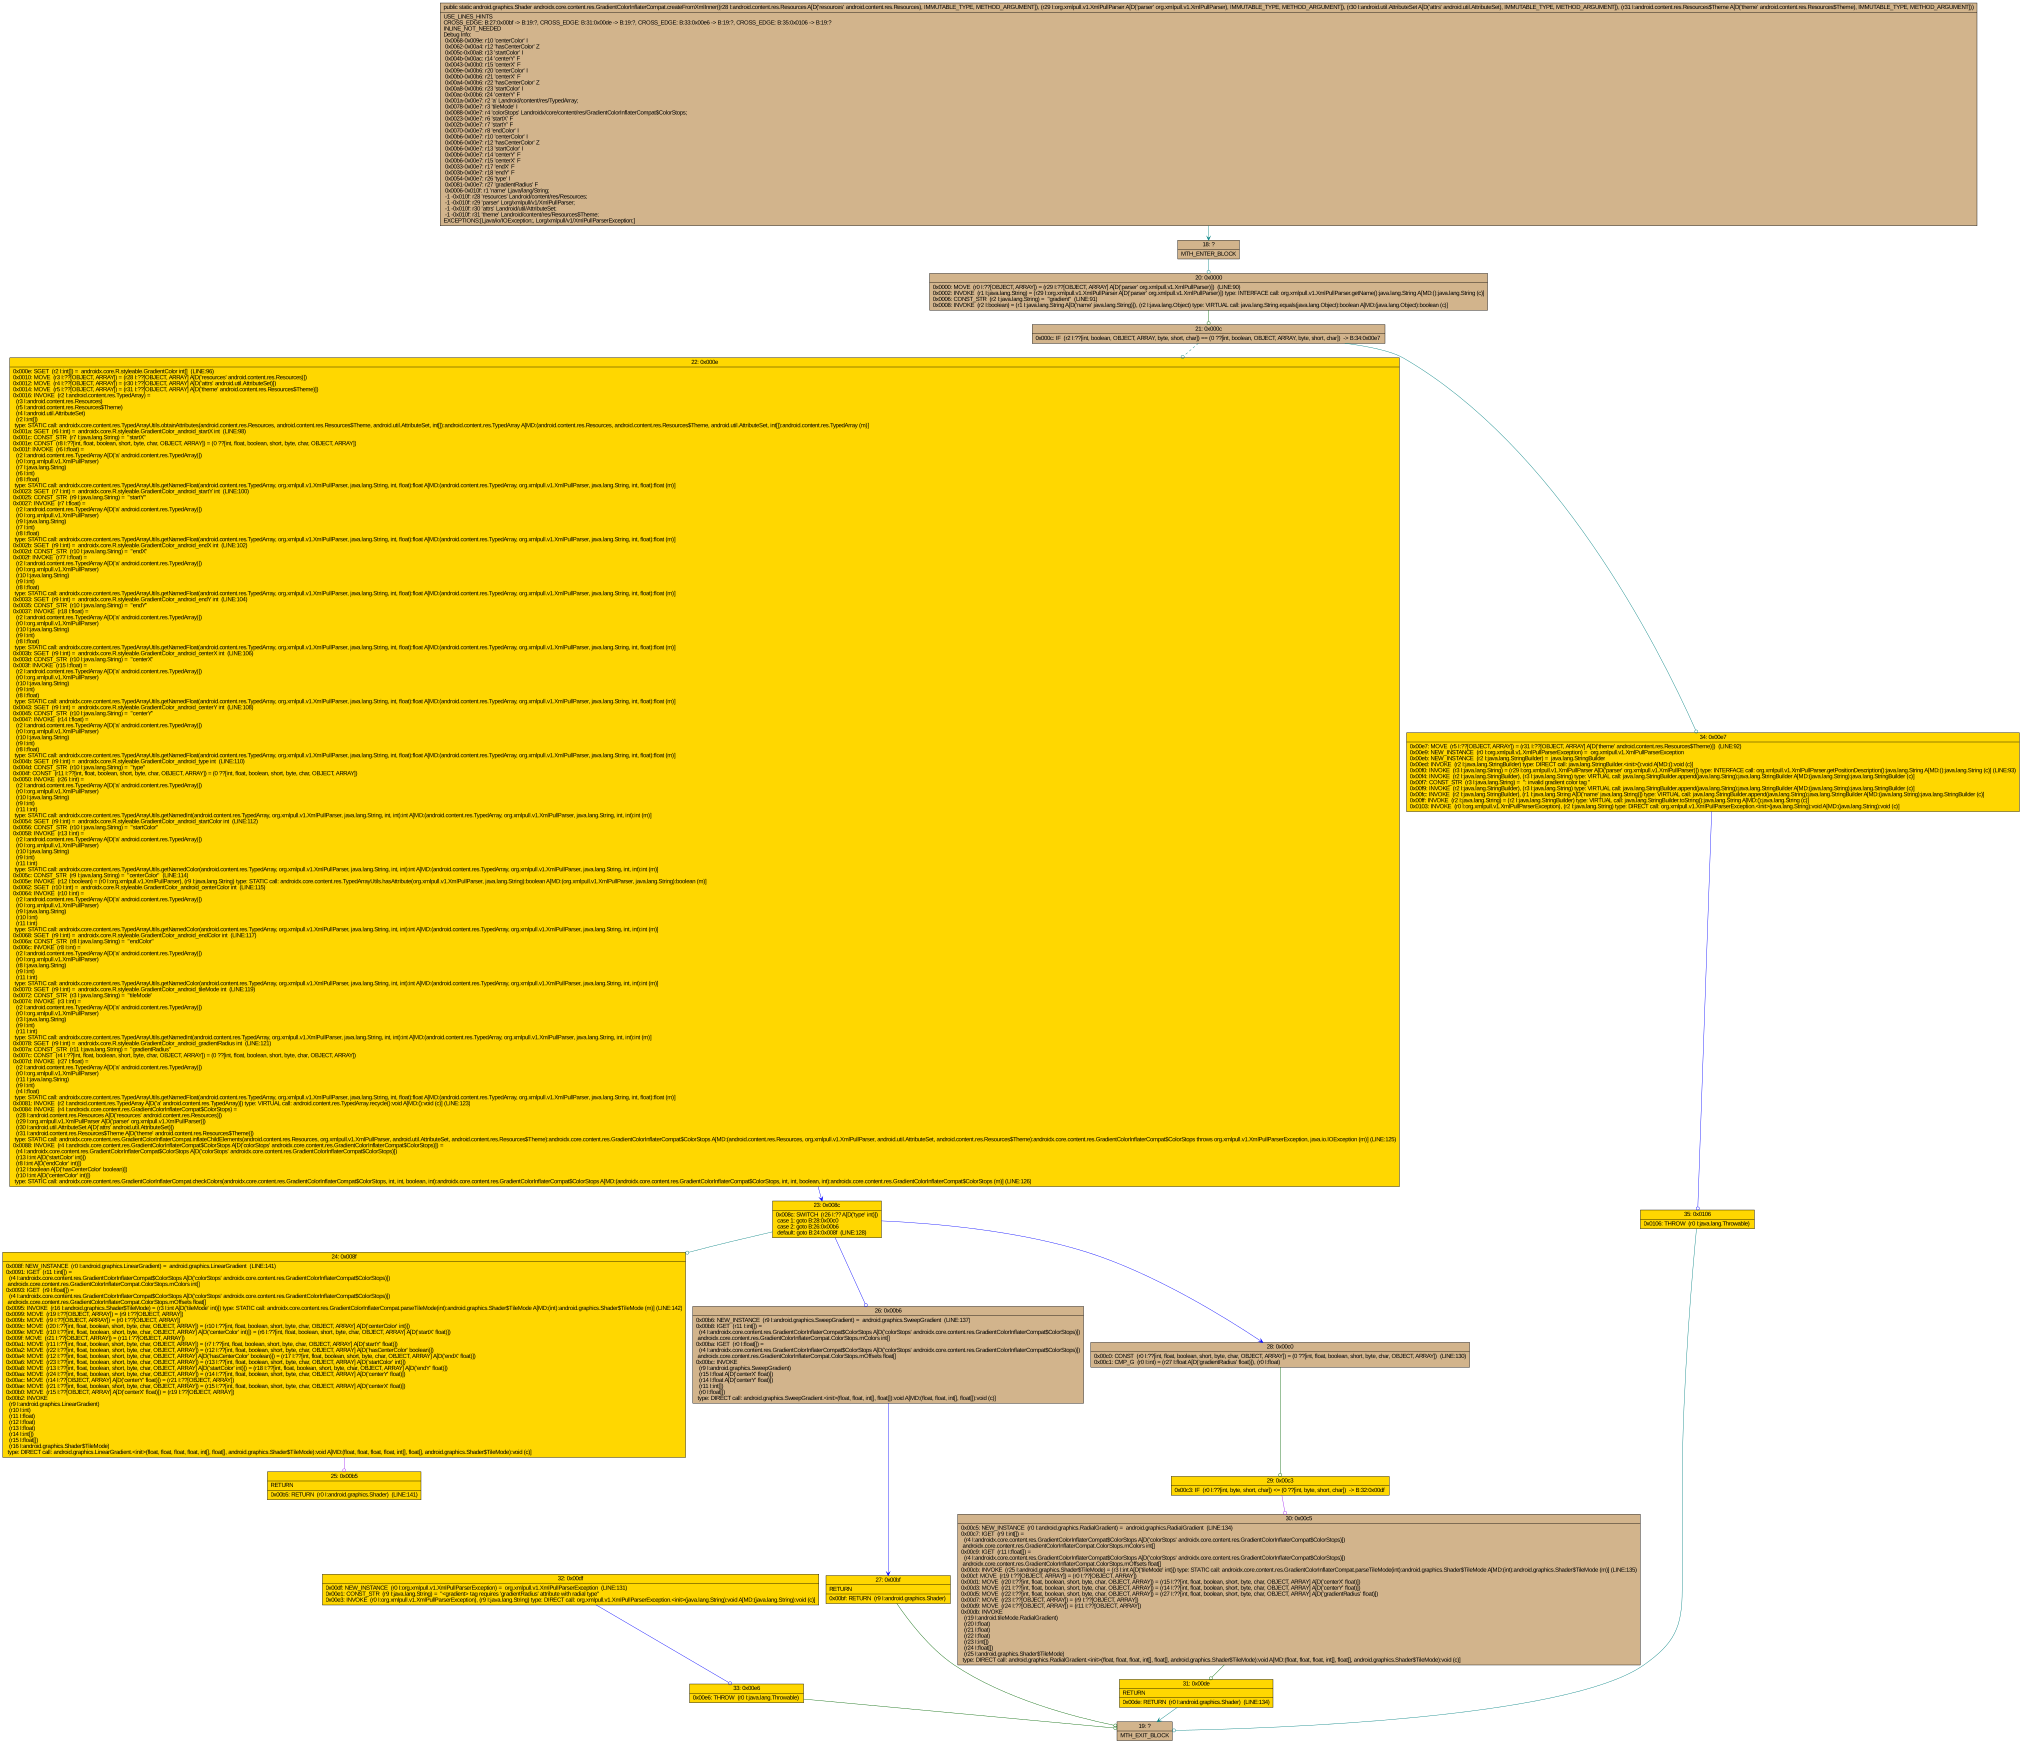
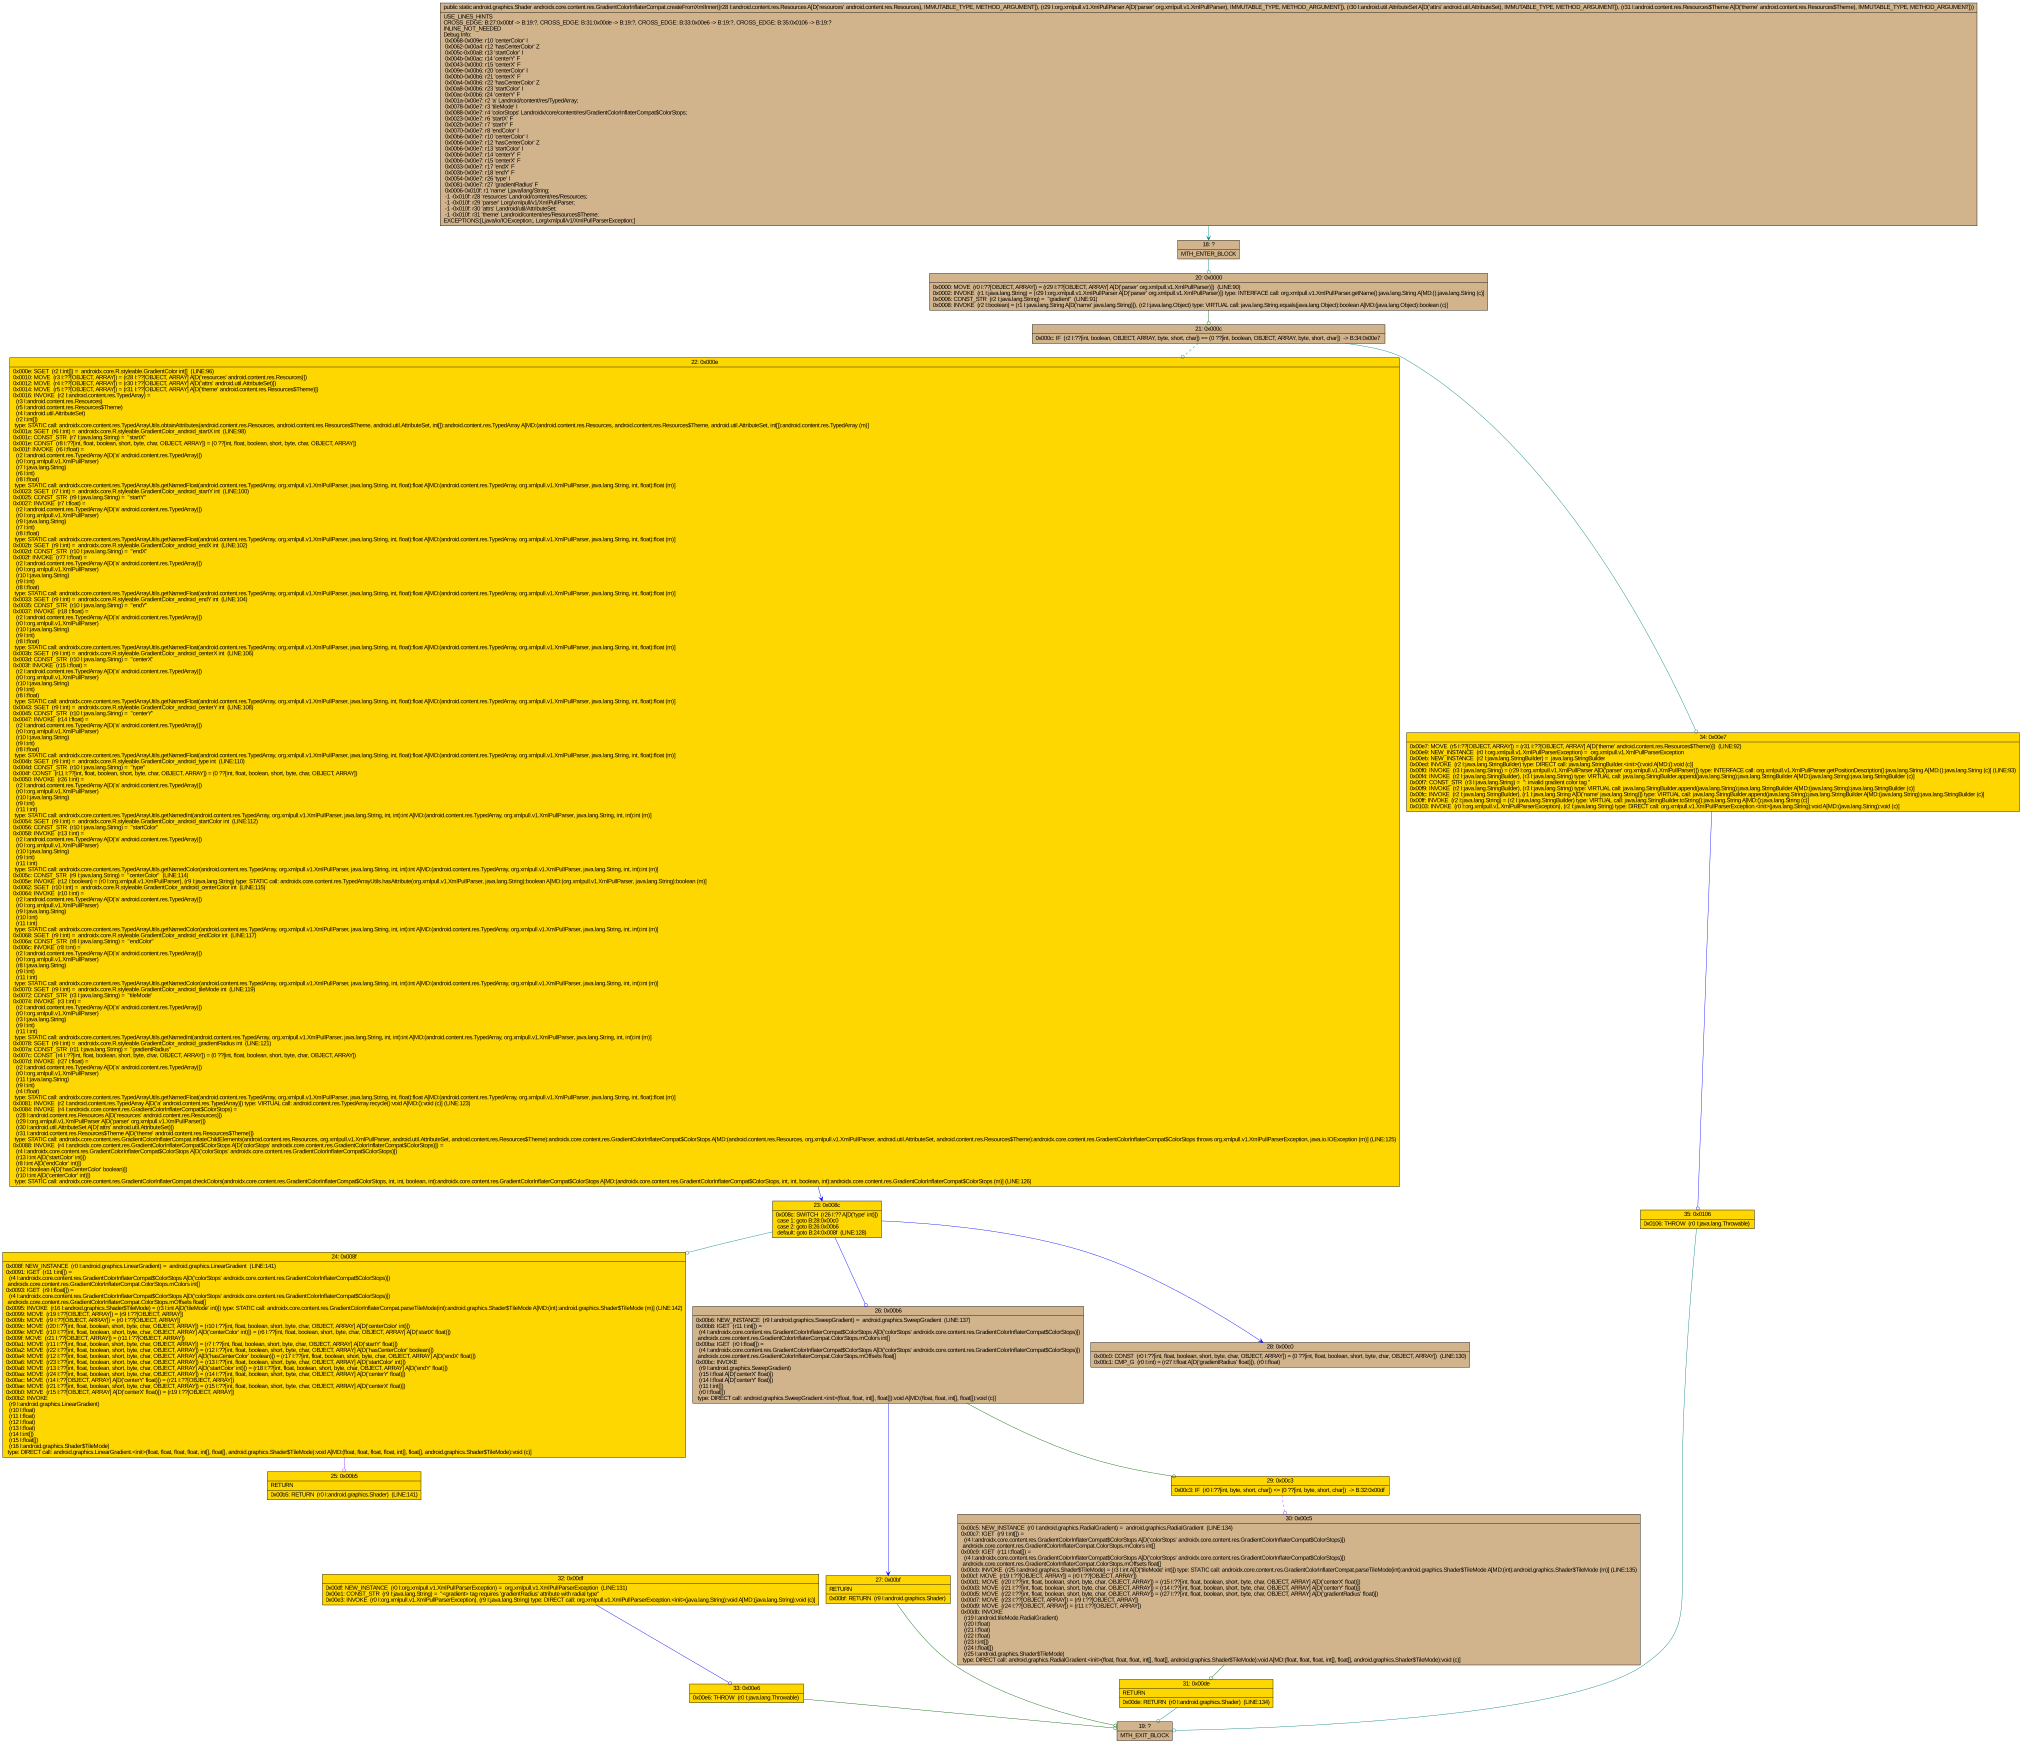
(18, 1410) -> (21, 1410)
(1280, 1420) -> (1066, 1450)
(1283, 1503) -> (1283, 1503)
(1169, 1713) -> (1169, 1713)
